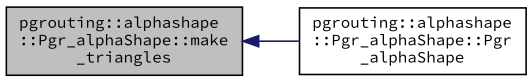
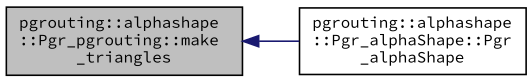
(124, 41) -> (124, 41)
